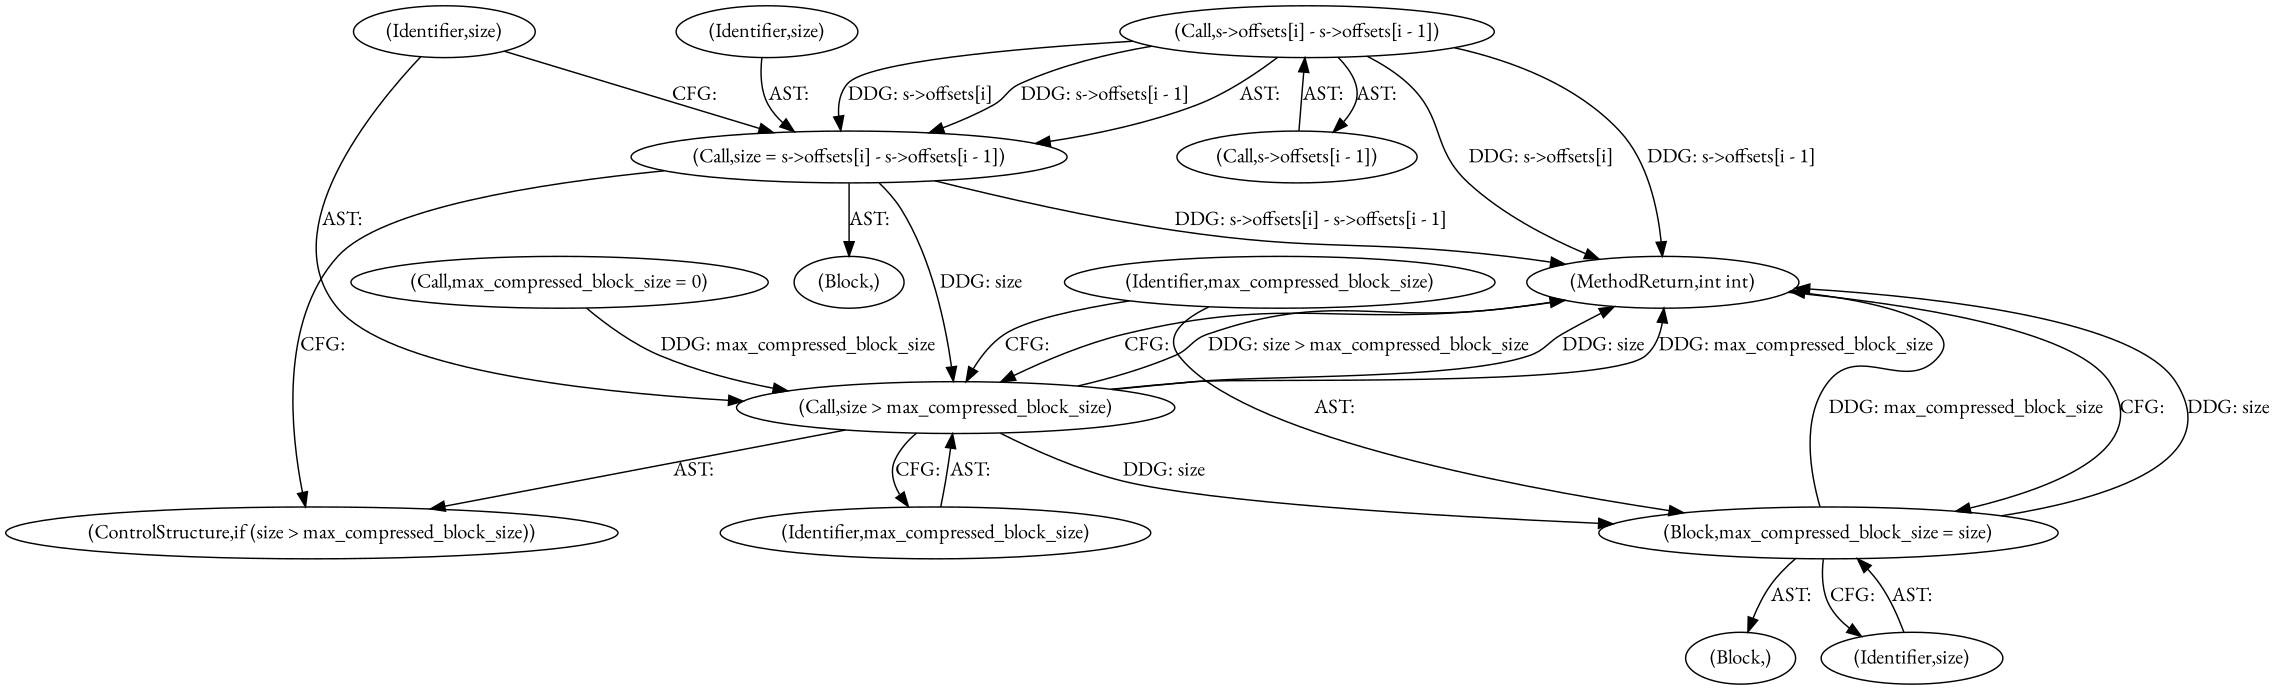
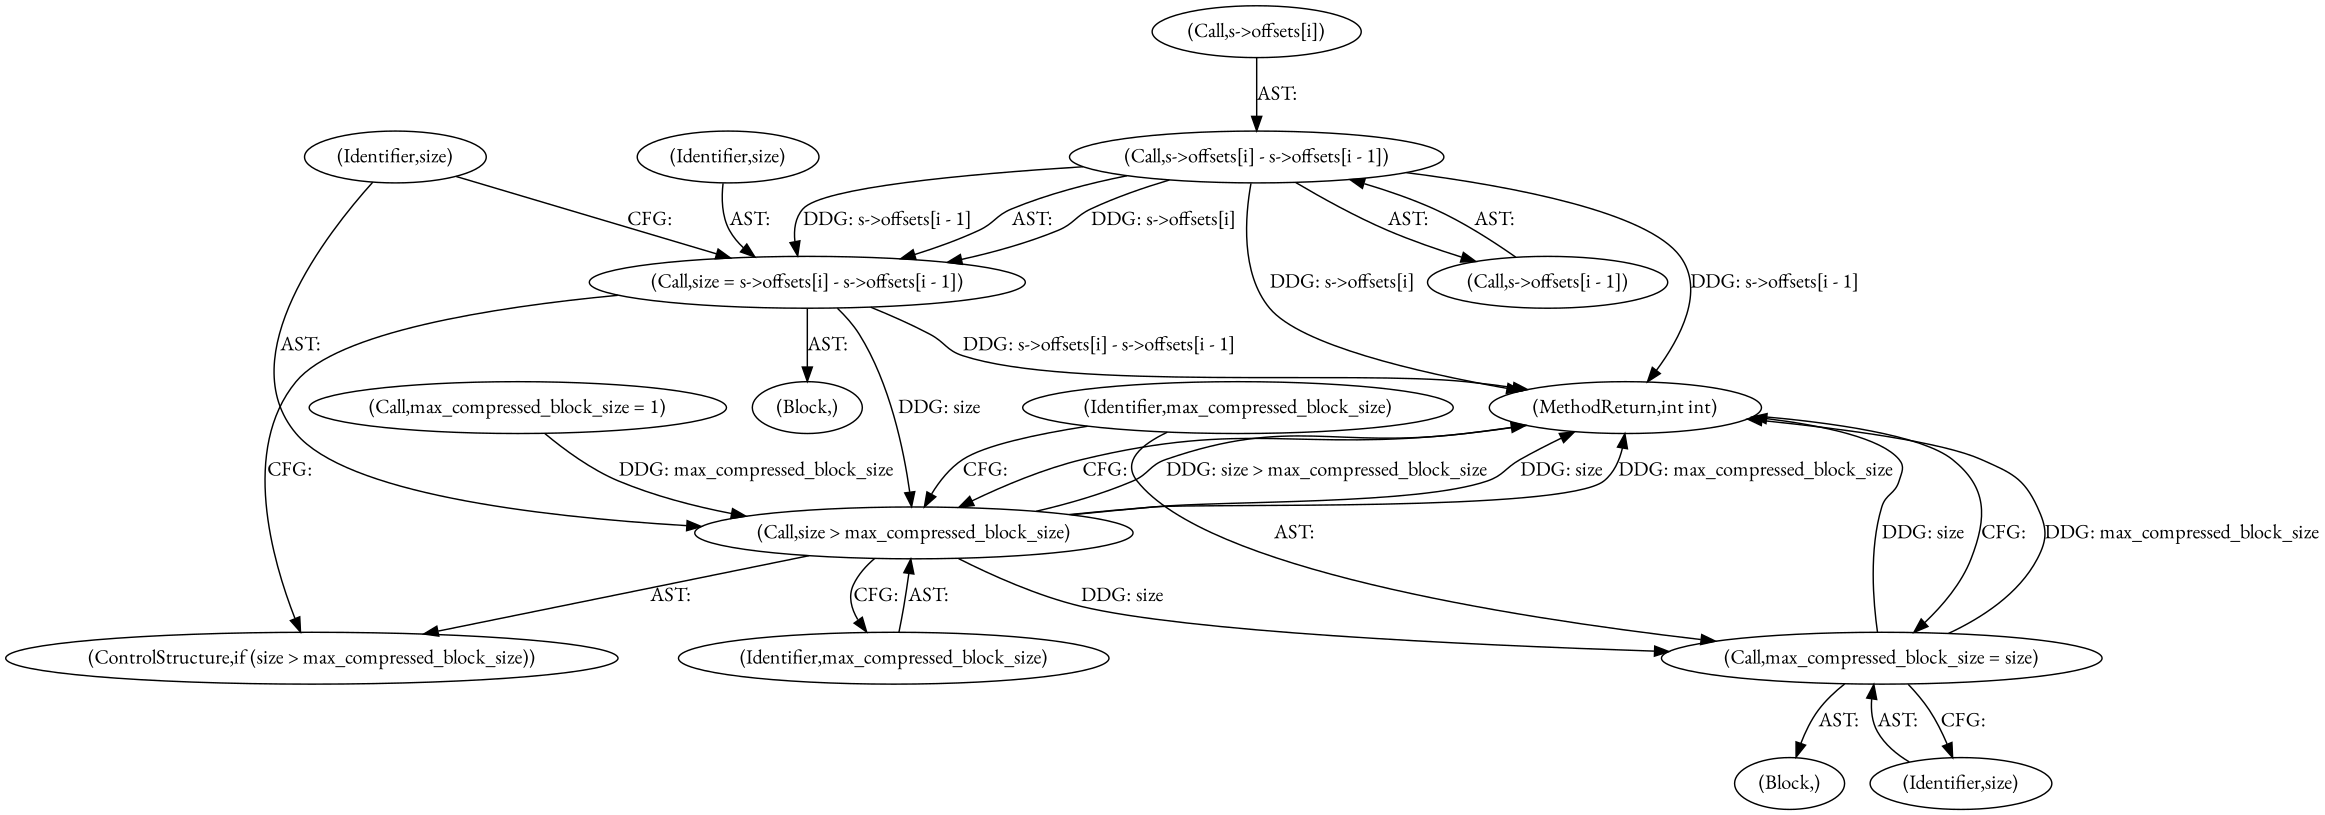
none -> (1257, 32)
(560, 282) -> (518, 408)
(1828, 533) -> (1882, 658)
